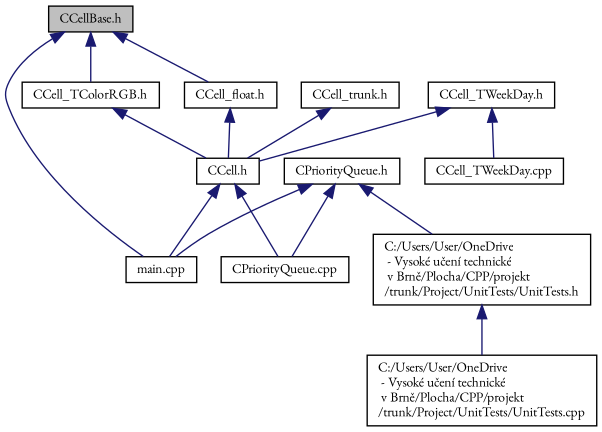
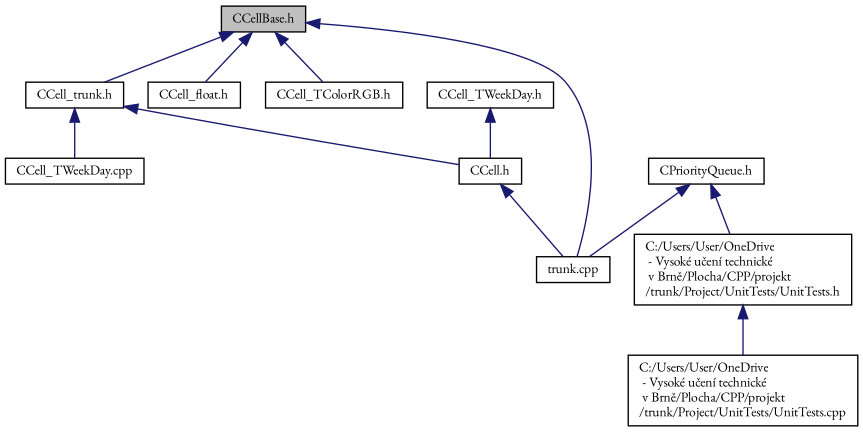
none -> (163, 60)
(165, 136) -> none
(229, 140) -> none
(493, 140) -> (75, 140)
(161, 270) -> (573, 270)
(285, 270) -> none
